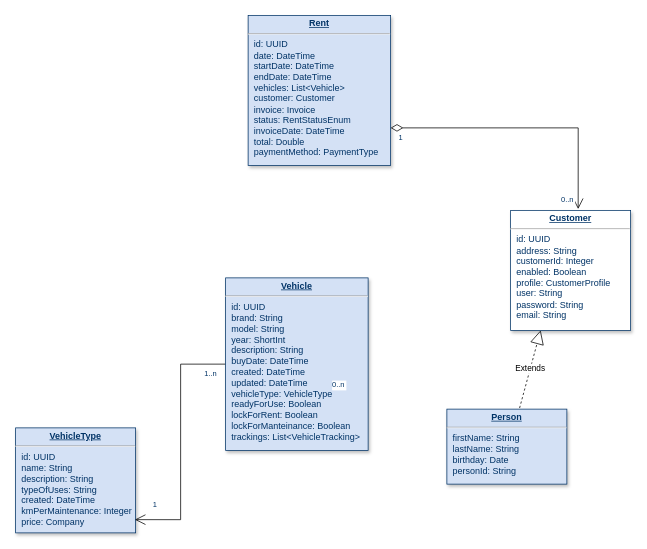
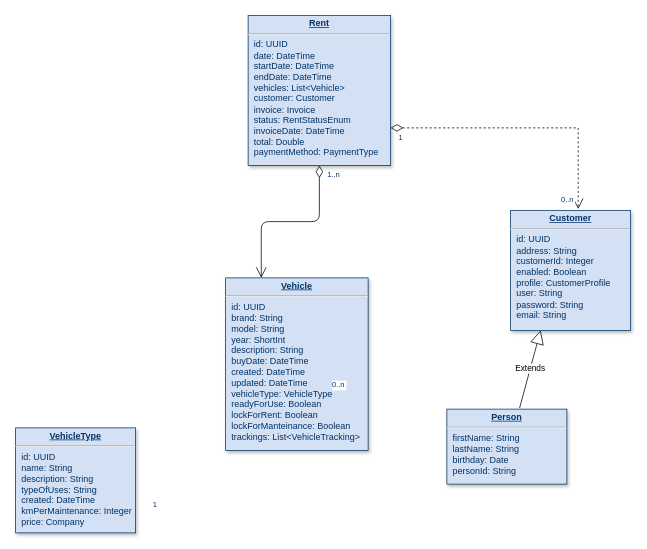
(529, 128) -> (529, 128)
none -> (285, 222)
(570, 270) -> (570, 270)
(524, 389) -> (524, 389)
(180, 441) -> none
